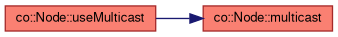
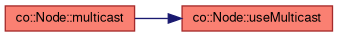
(173, 18) -> (151, 18)
